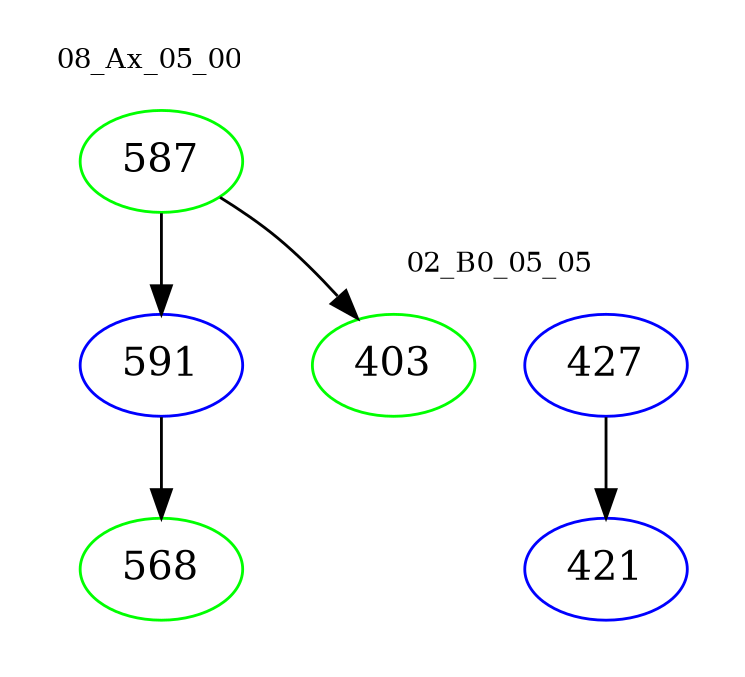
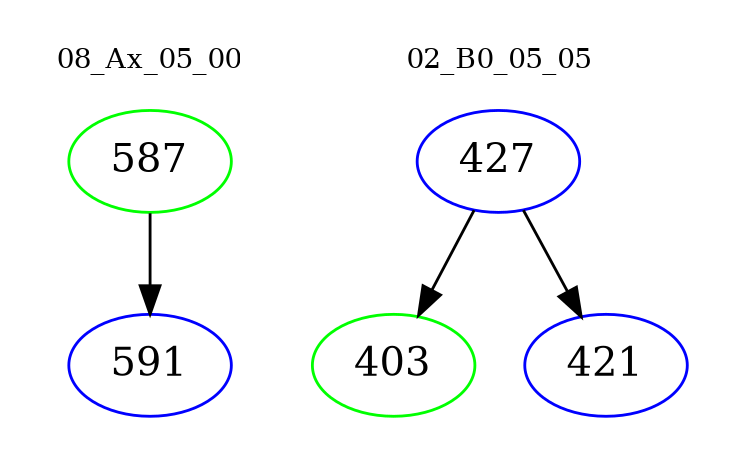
(308, 266) -> (453, 250)
(161, 569) -> none
